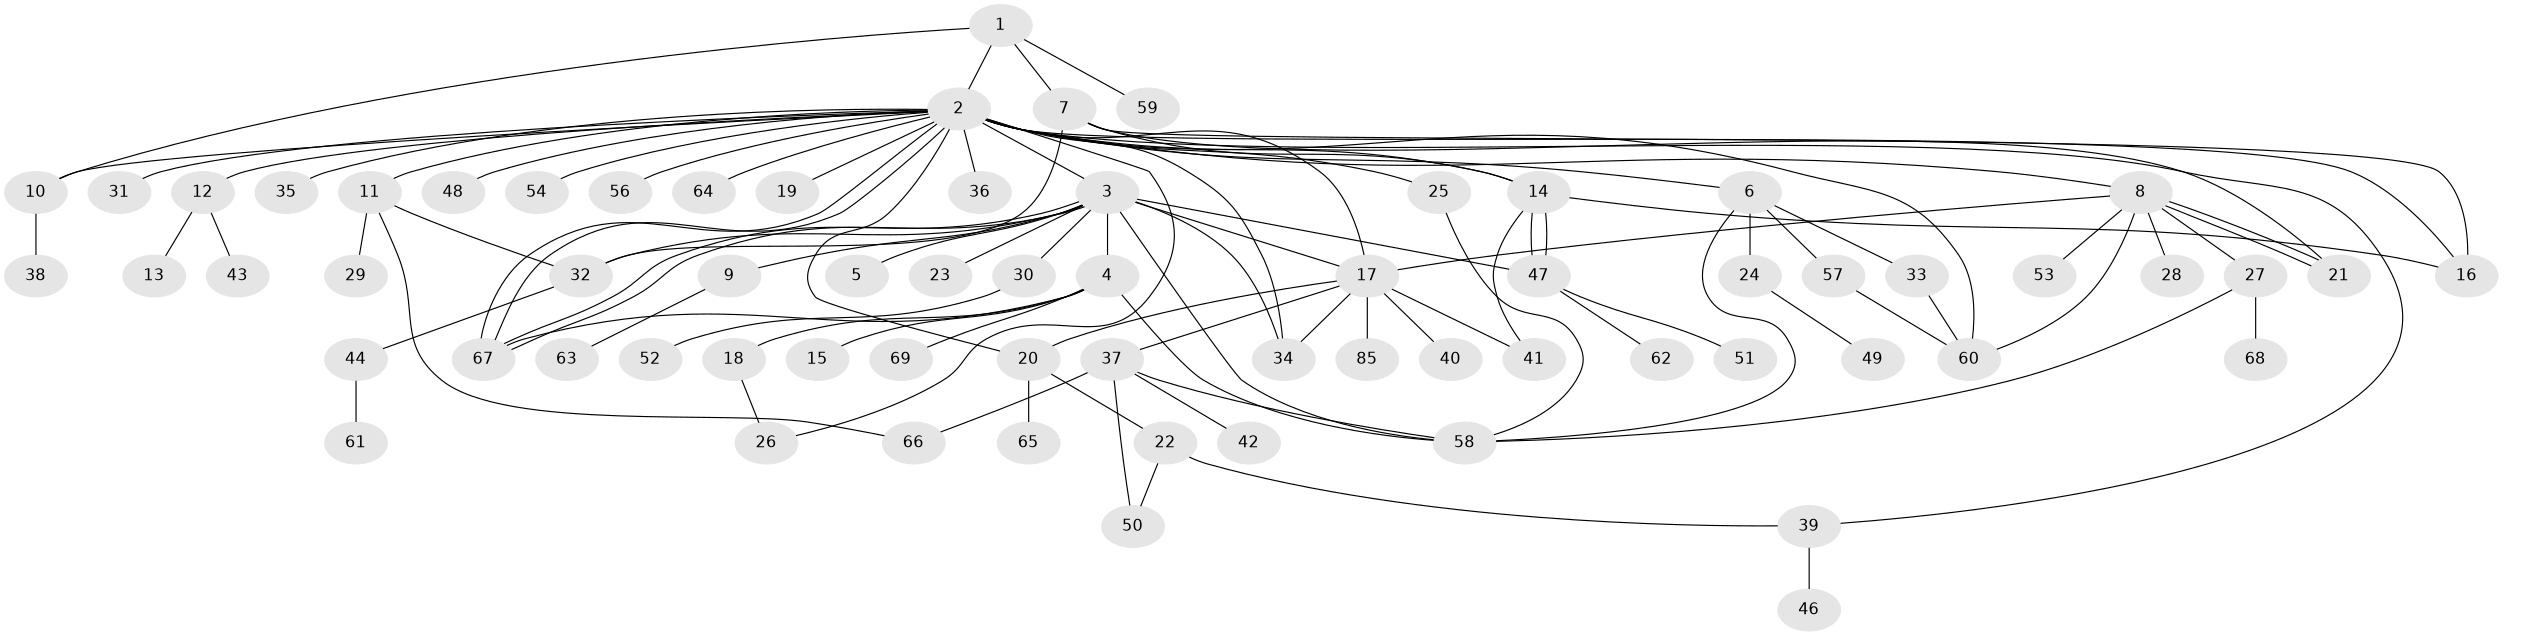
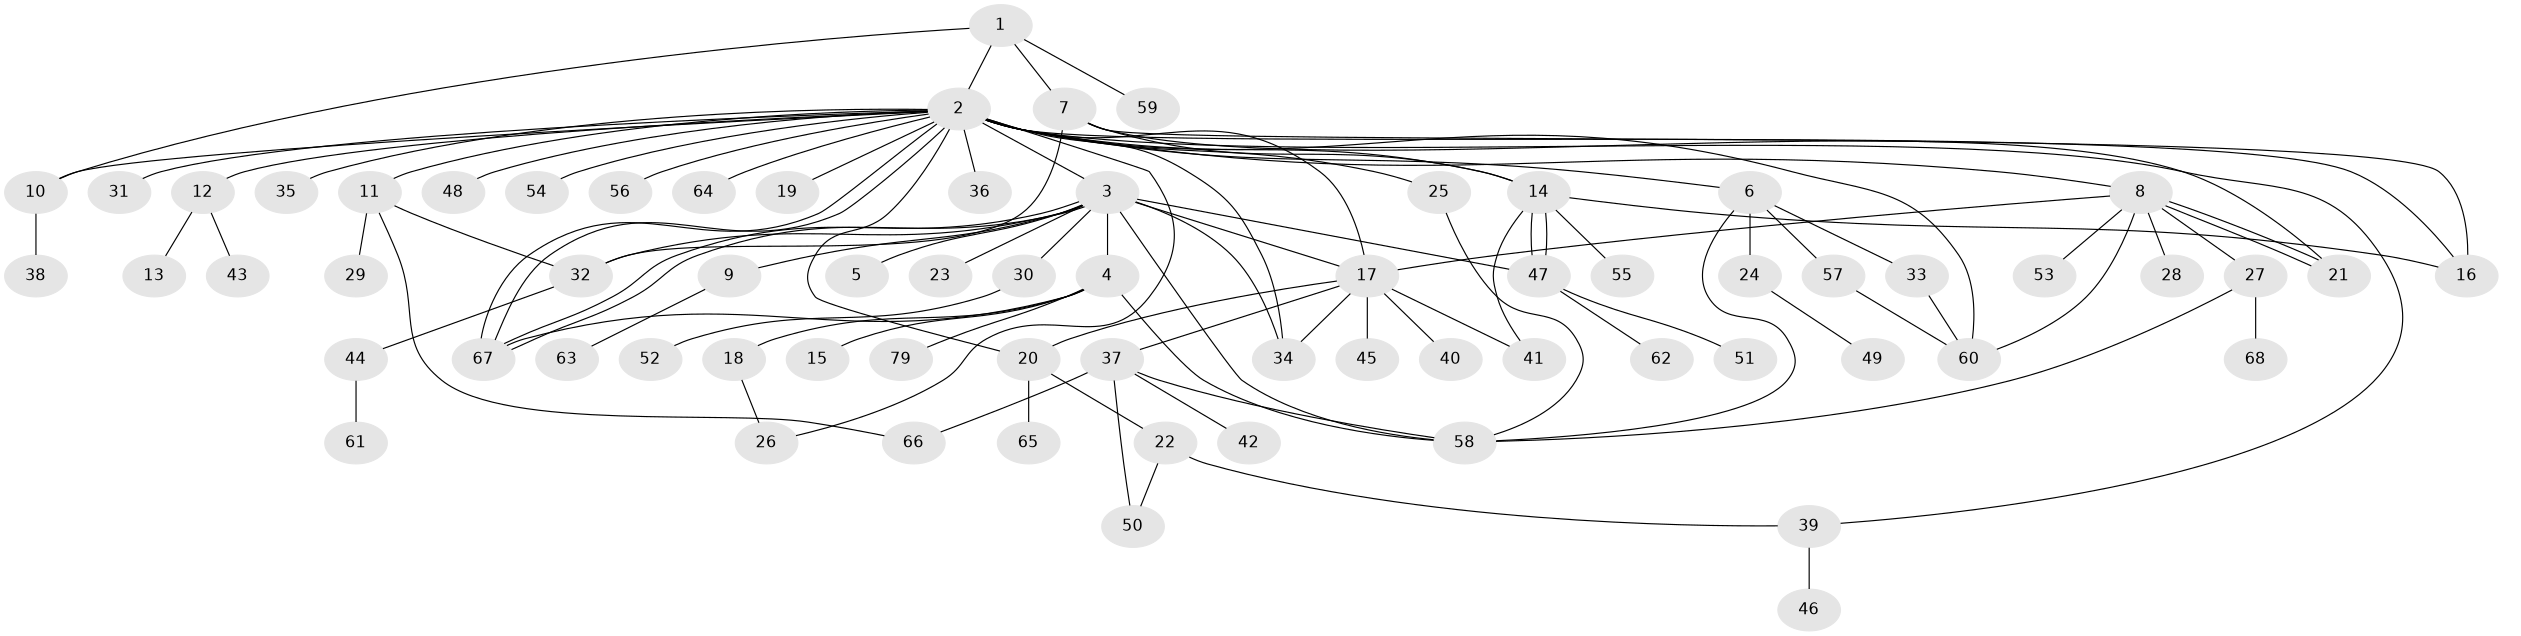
none -> (1622, 276)
(901, 360) -> (901, 360)
(1367, 360) -> (1367, 360)
